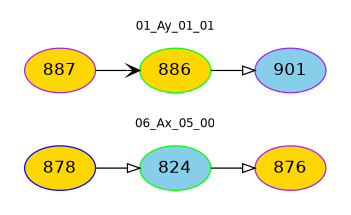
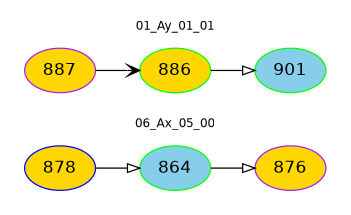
(290, 70) -> (290, 70)
(175, 168) -> (175, 168)
